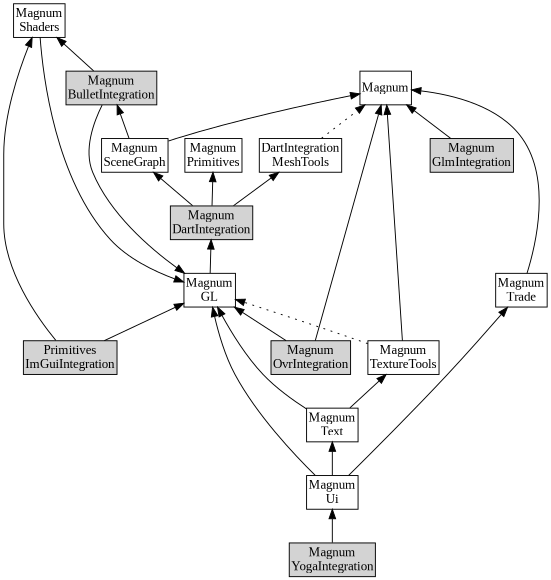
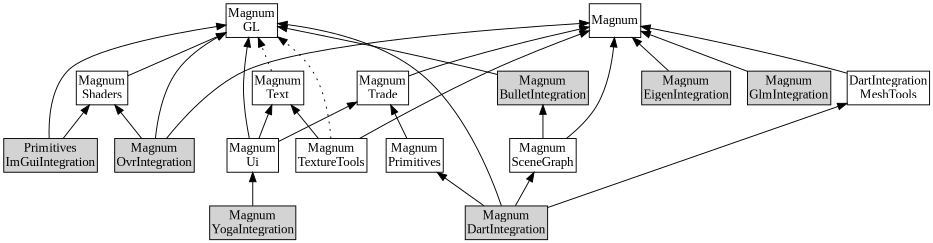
(79, 57) -> (131, 125)
none -> (686, 88)
(339, 125) -> (749, 49)
none -> (401, 126)
(210, 261) -> (425, 78)
(258, 368) -> (266, 57)
(364, 394) -> (304, 121)
